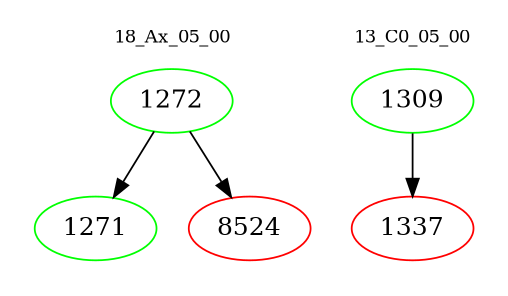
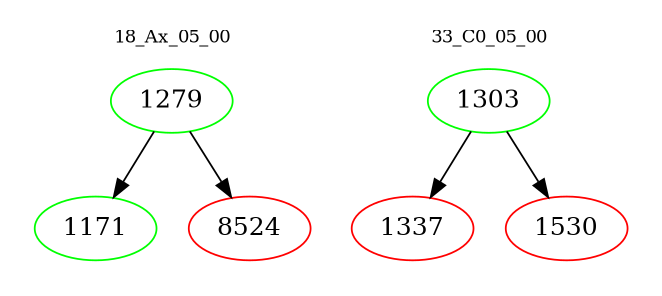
(413, 38) -> (490, 38)
(172, 101) -> (172, 101)
(413, 101) -> (489, 101)
(96, 228) -> (96, 228)
none -> (567, 228)
